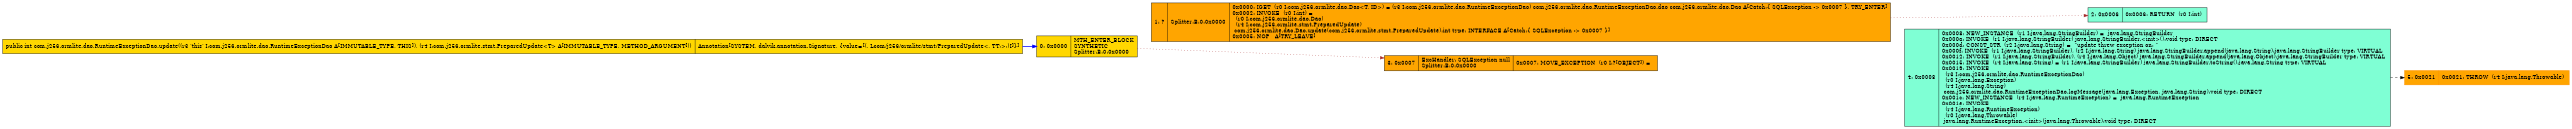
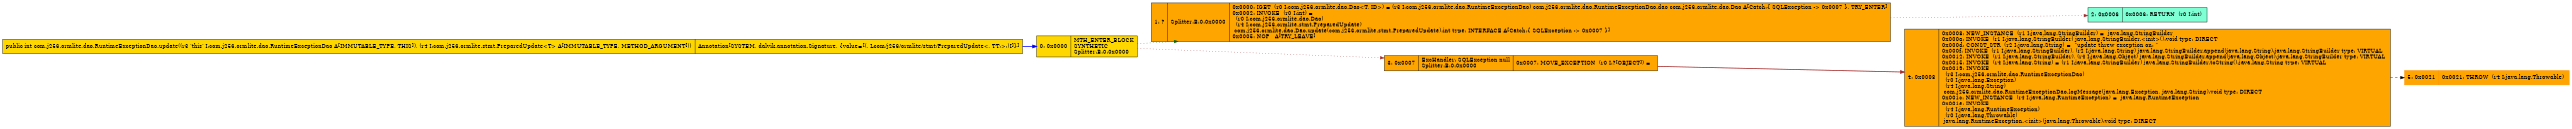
none -> (1156, 43)
none -> (1779, 69)
(2148, 78) -> (2148, 78)
